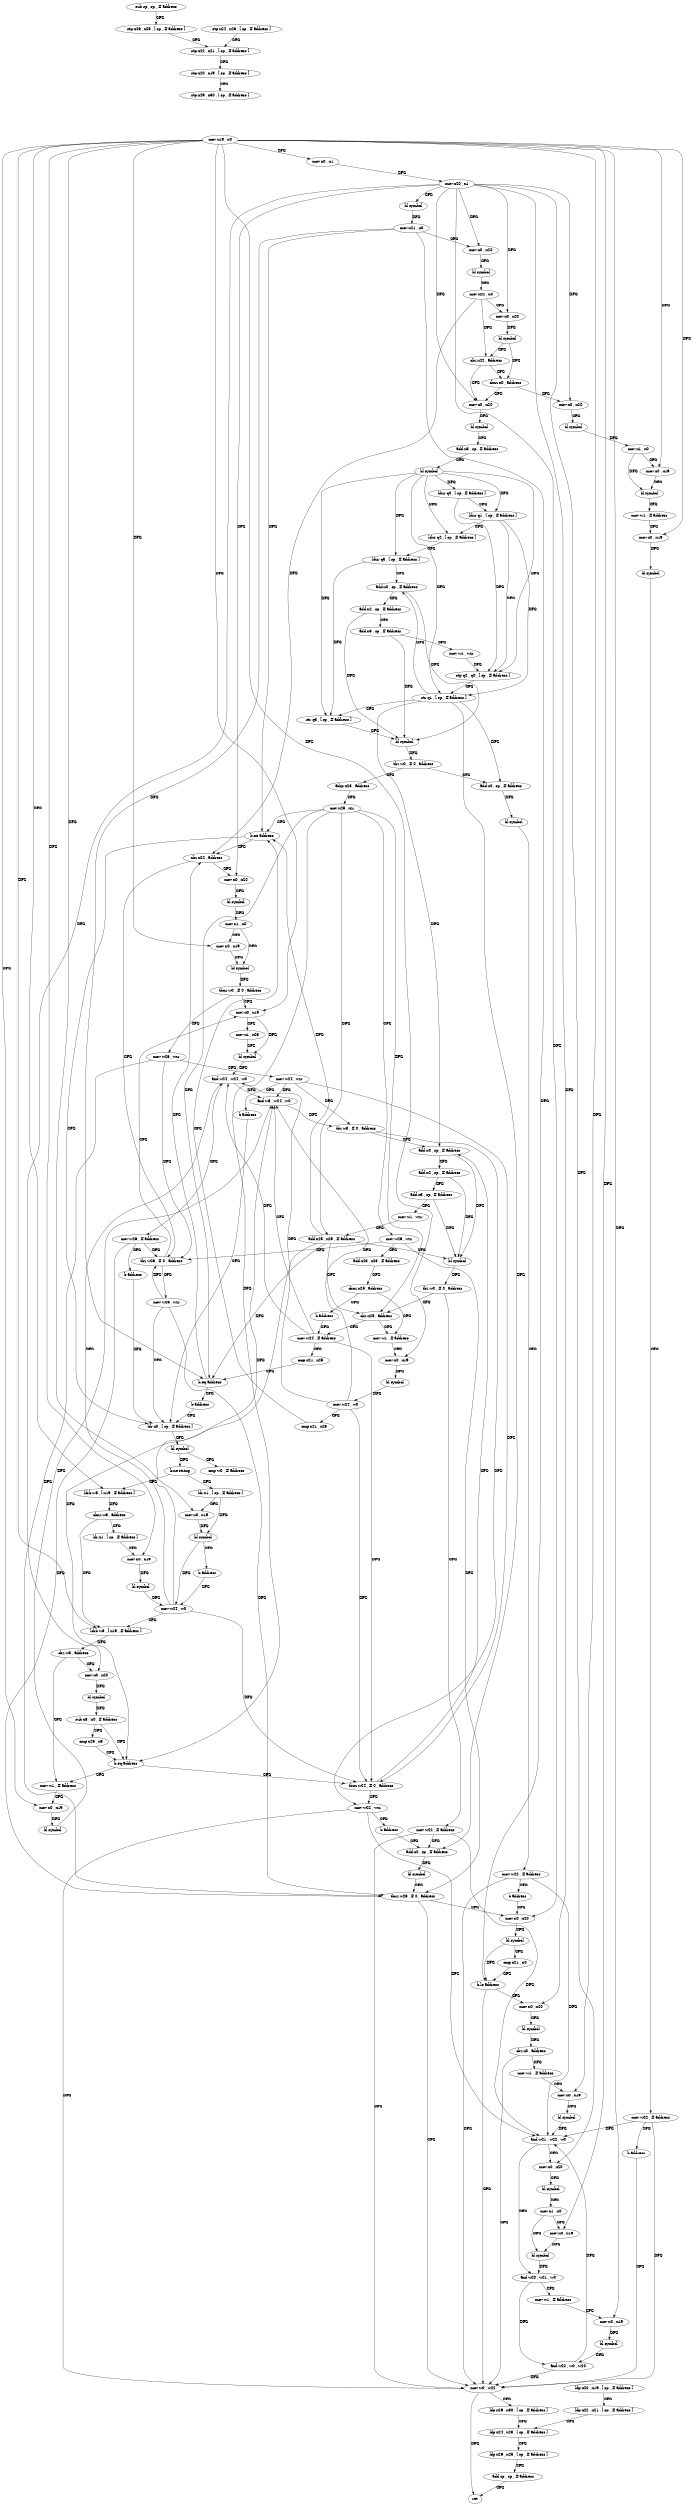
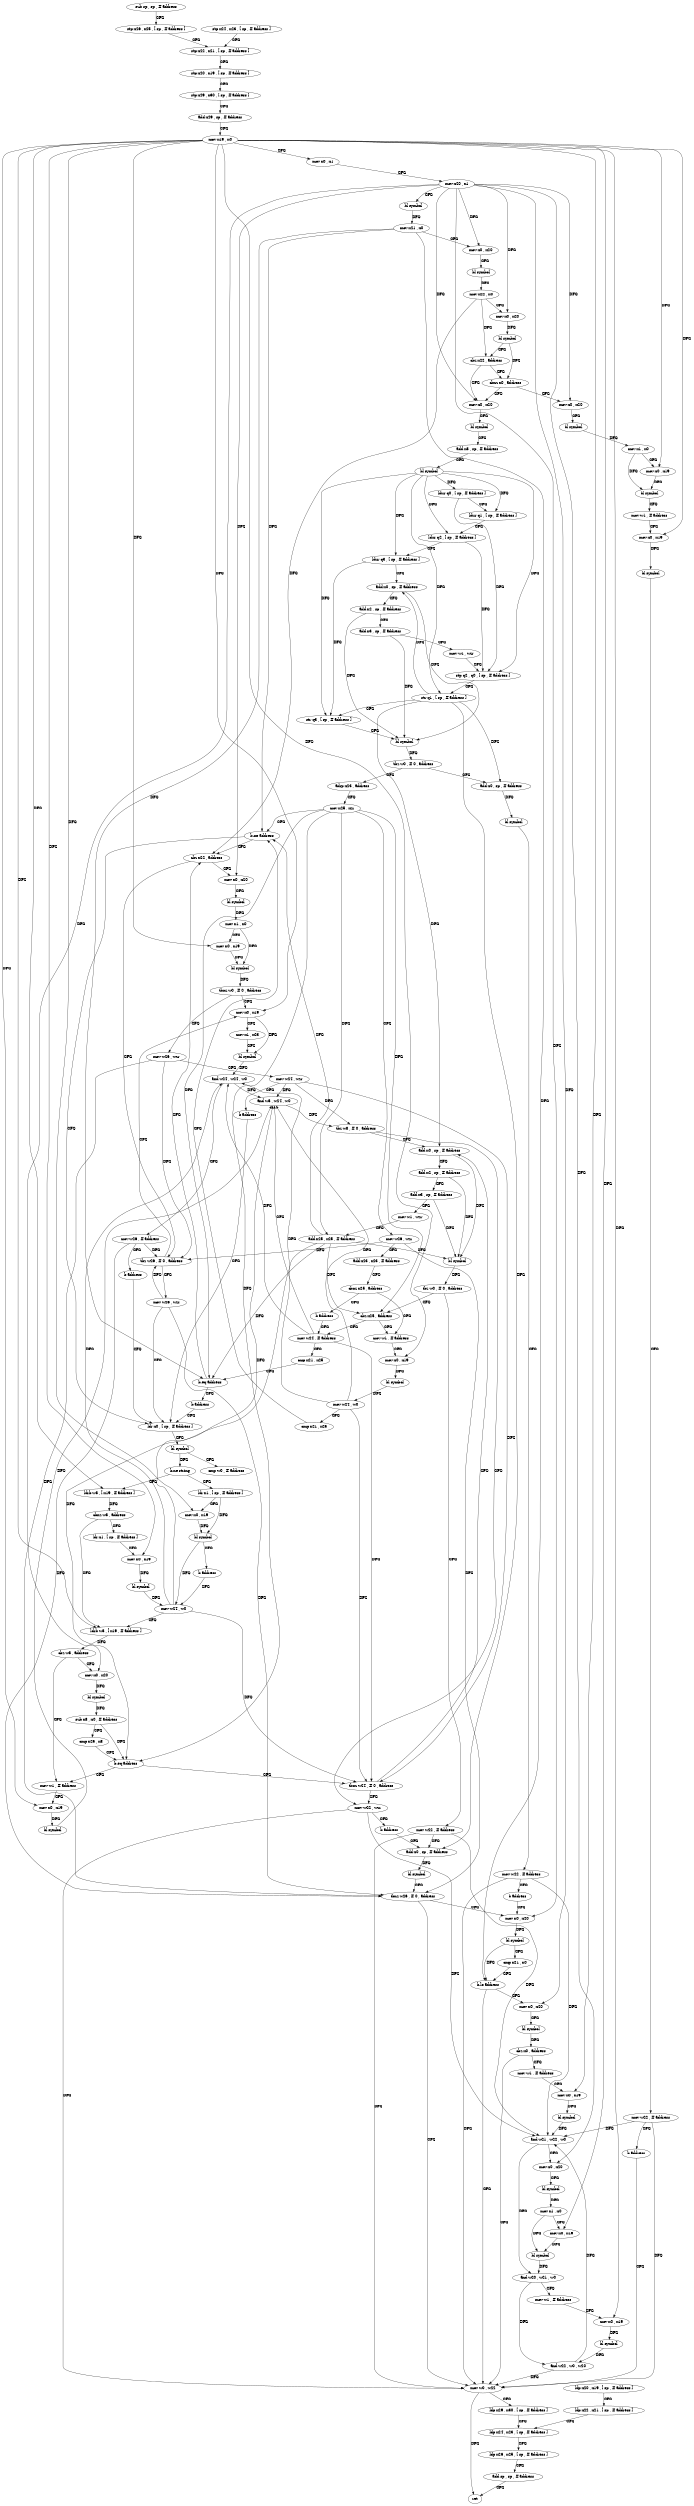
none -> (220, 118)
(507, 596) -> (481, 601)
(528, 624) -> none
(320, 1035) -> (320, 1035)
